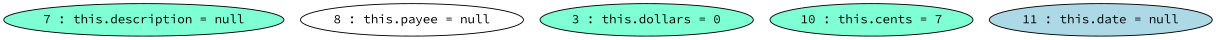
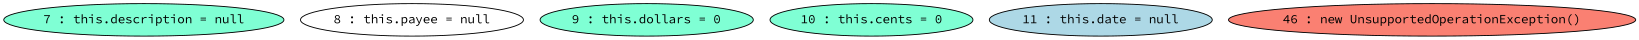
(647, 20) -> (647, 20)
(871, 20) -> (871, 20)
none -> (1432, 20)
